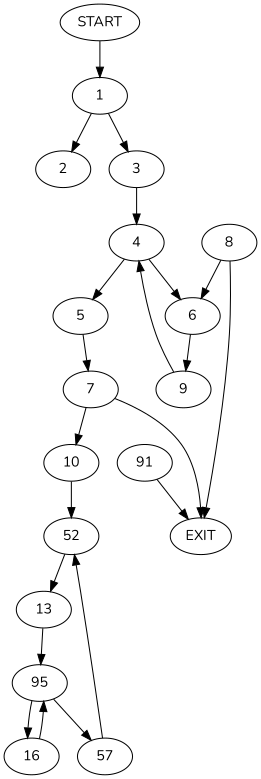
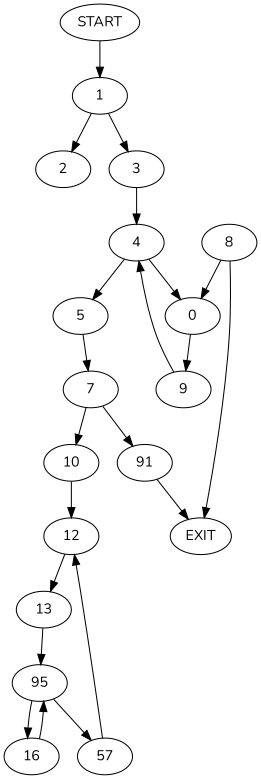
(193, 316) -> (193, 316)
(177, 439) -> (115, 422)
(71, 536) -> (71, 536)
